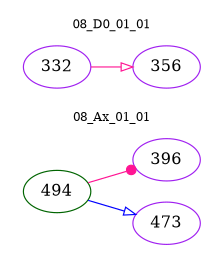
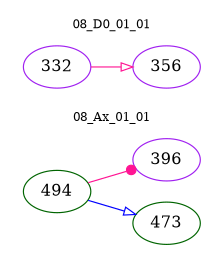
(167, 223) -> (167, 223)
